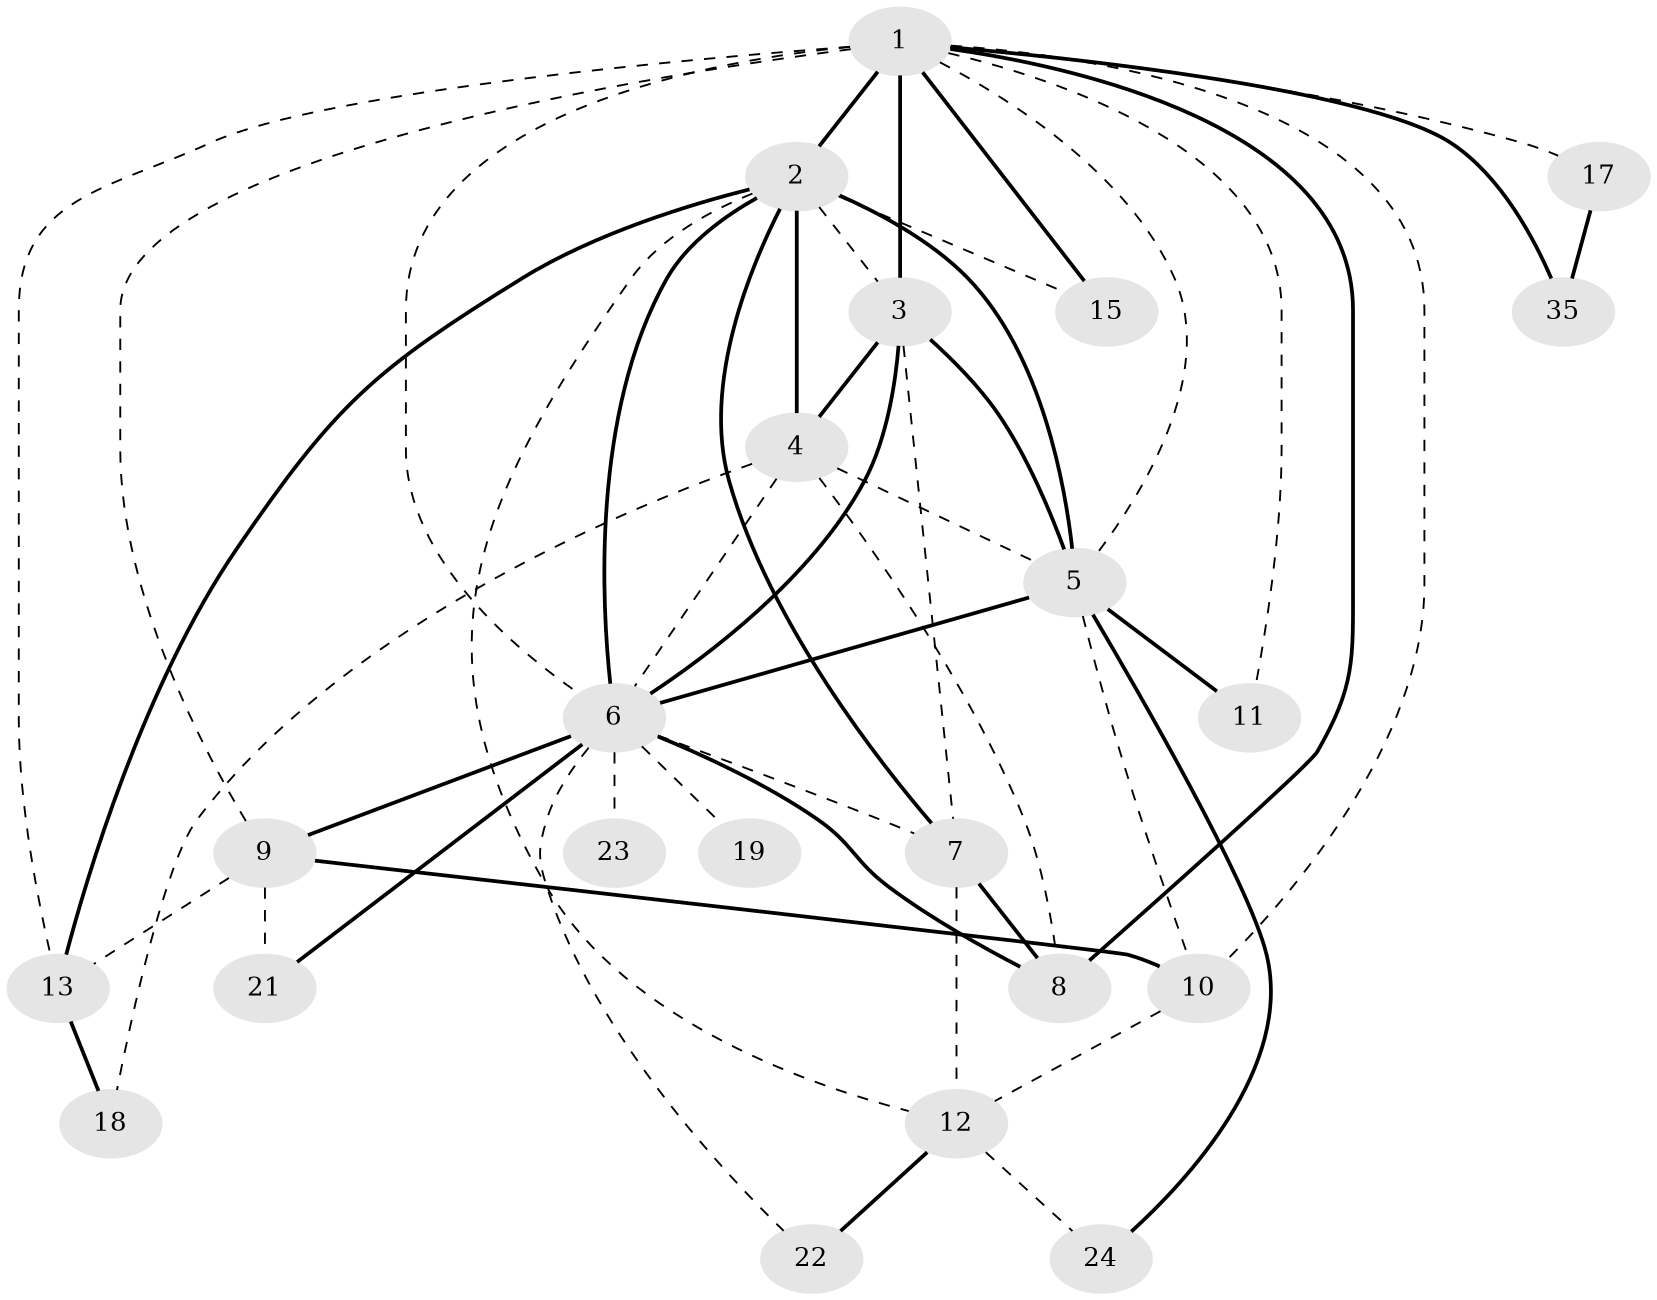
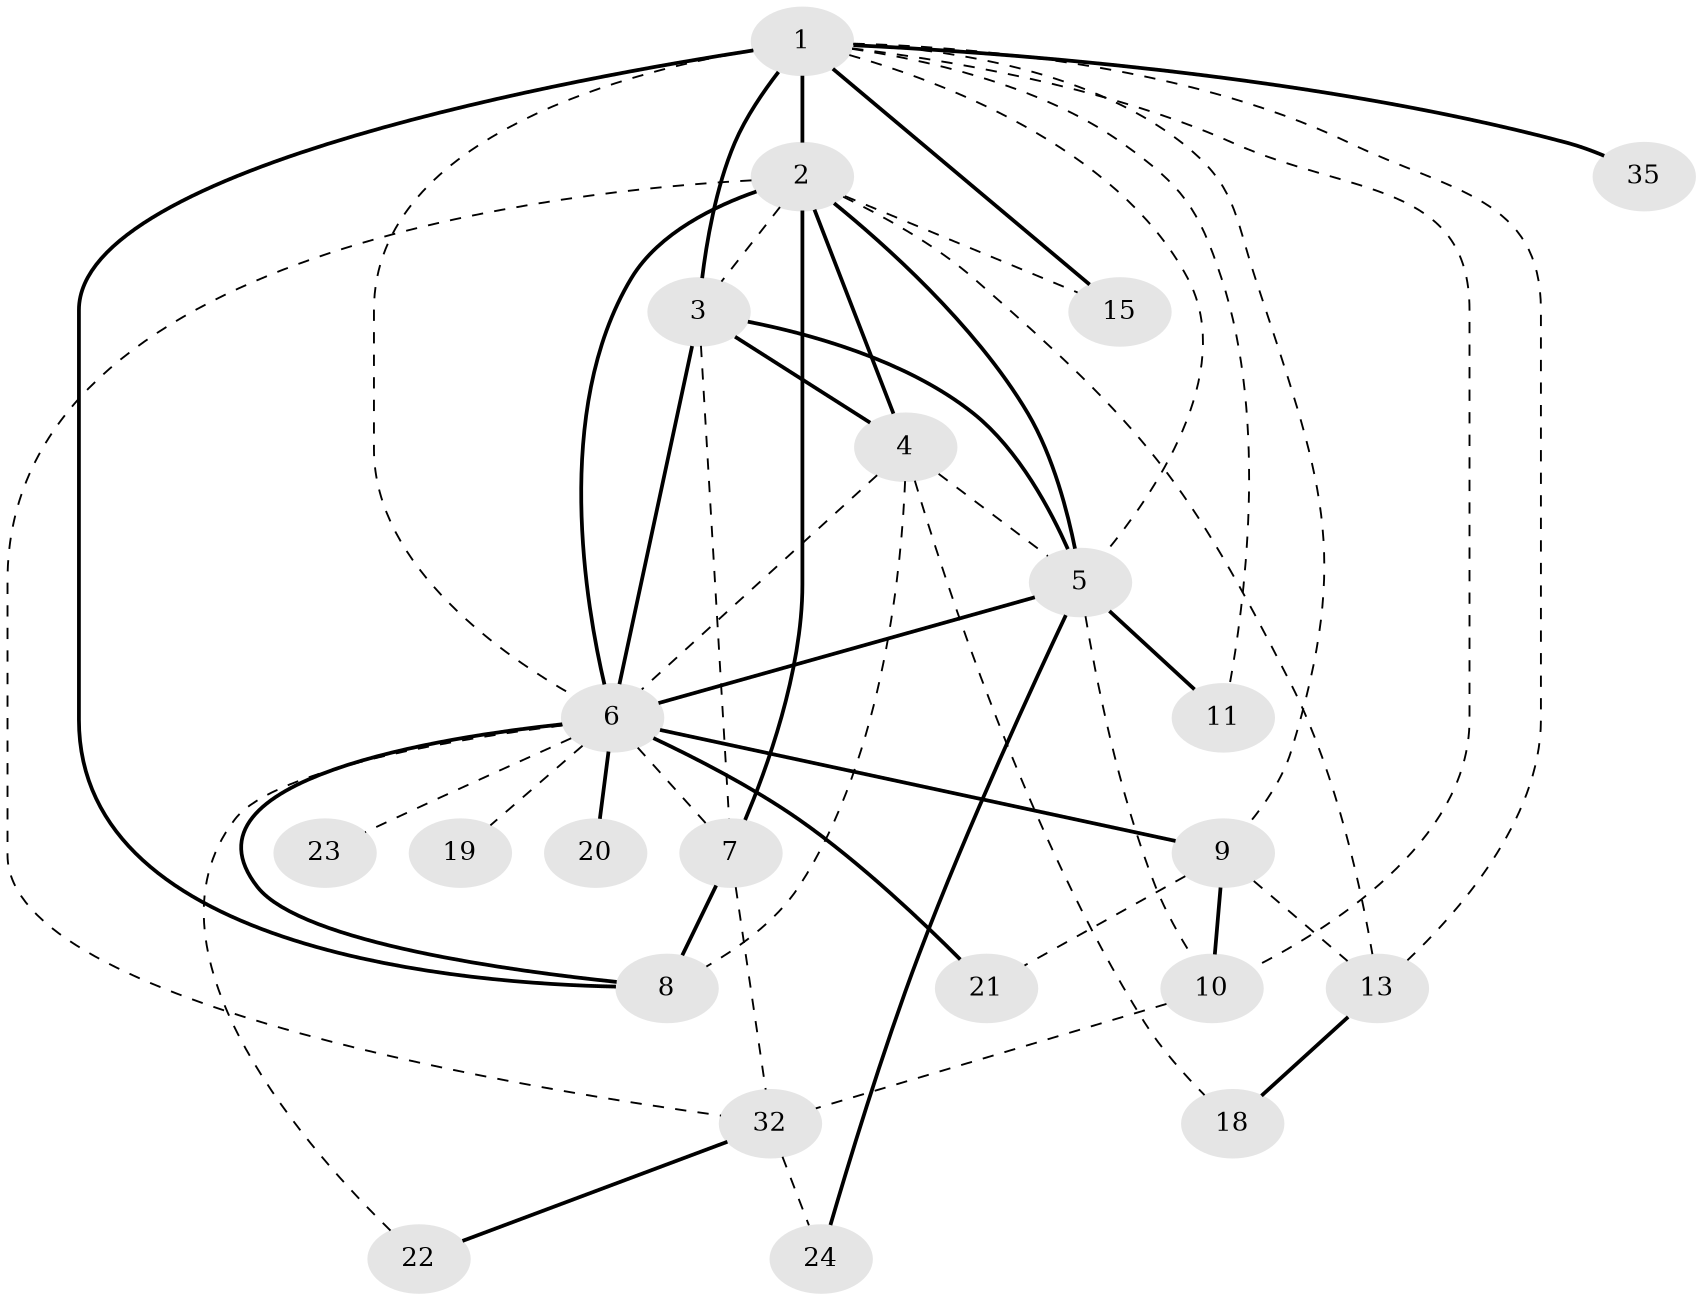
(1599, 177) -> none
(295, 467) -> (1195, 514)
none -> (596, 853)
(956, 1124) -> (770, 1124)
